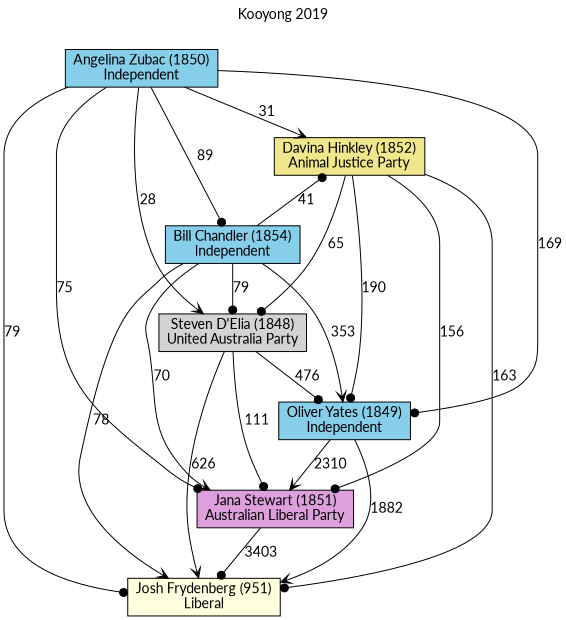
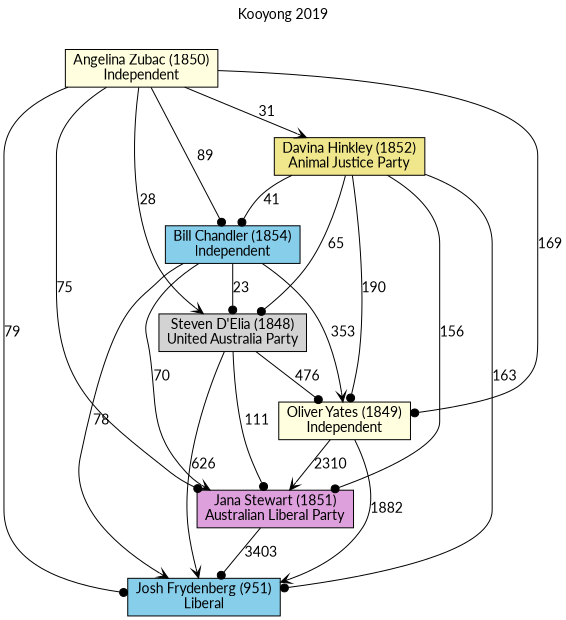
(142, 68) -> (142, 68)
(288, 203) -> (264, 193)
(241, 289) -> (241, 289)
(345, 421) -> (345, 421)
(204, 597) -> (204, 597)
